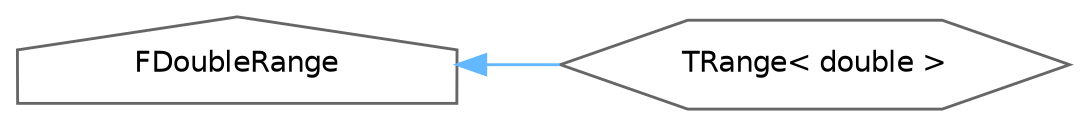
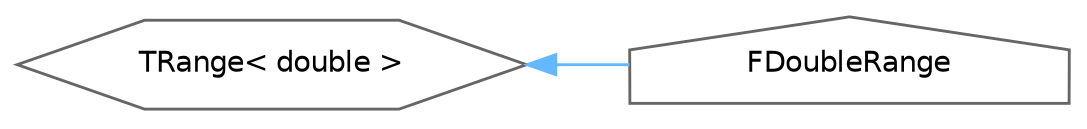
(523, 65) -> (593, 65)
